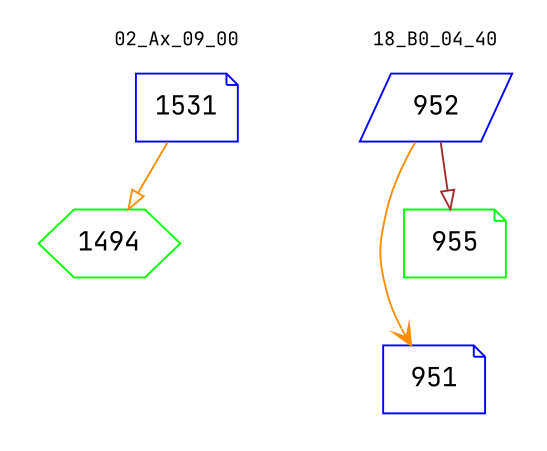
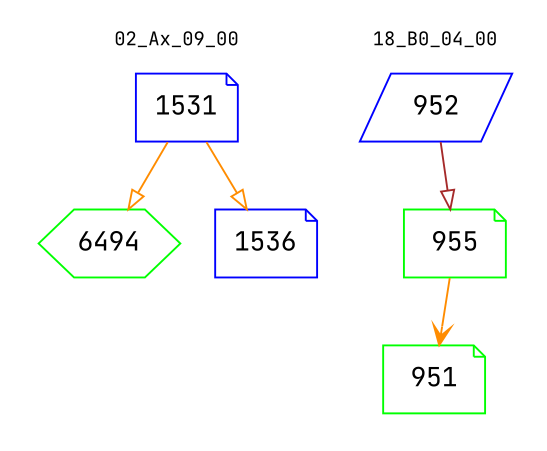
(436, 41) -> (436, 41)
(382, 234) -> (446, 302)
(109, 243) -> (109, 243)
none -> (266, 243)
(434, 379) -> (434, 379)
